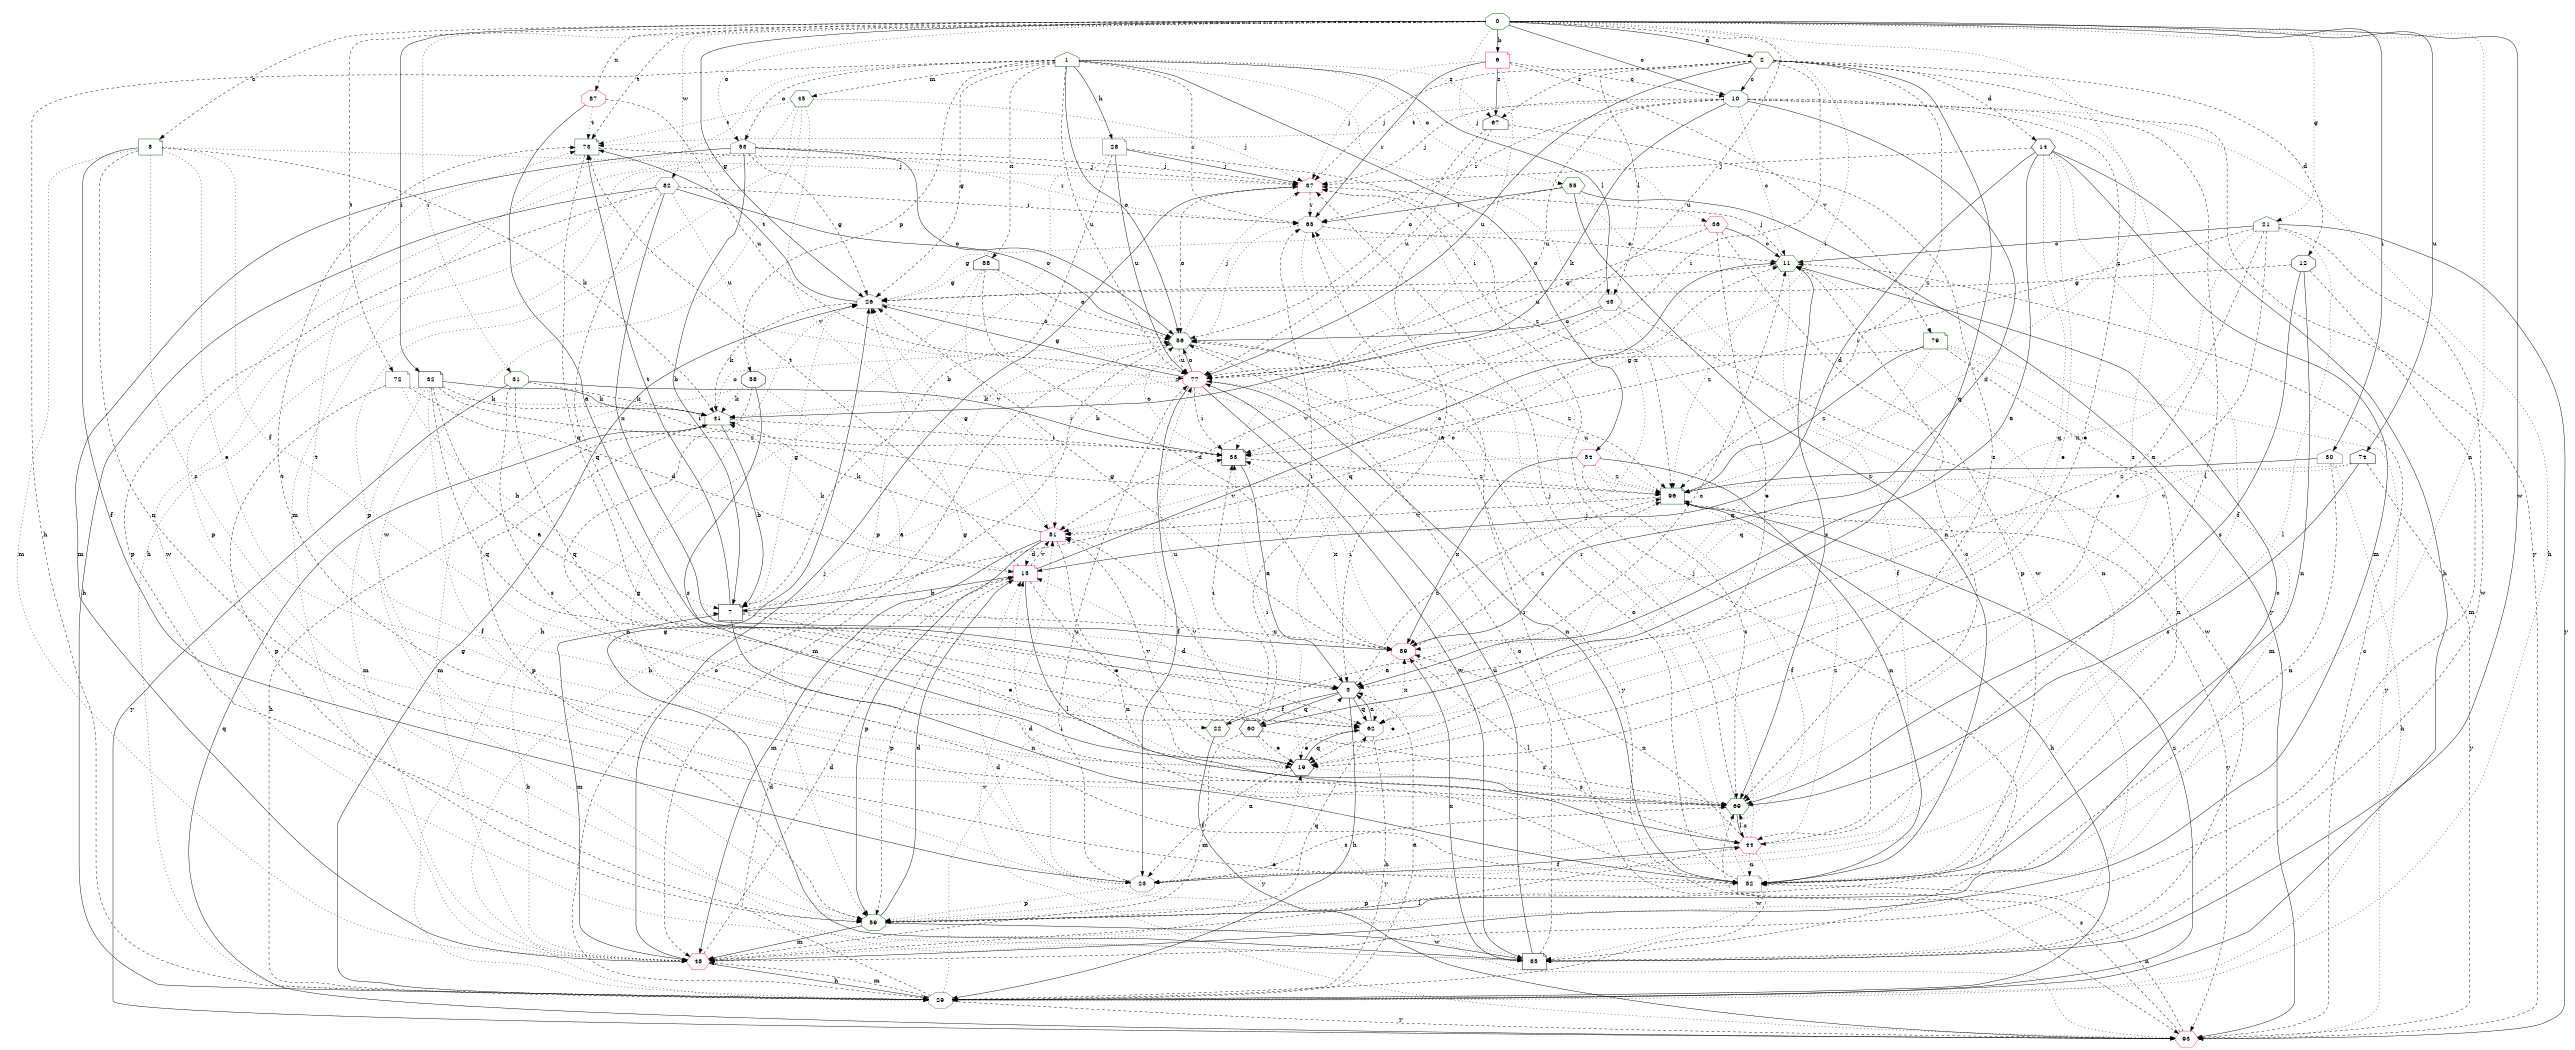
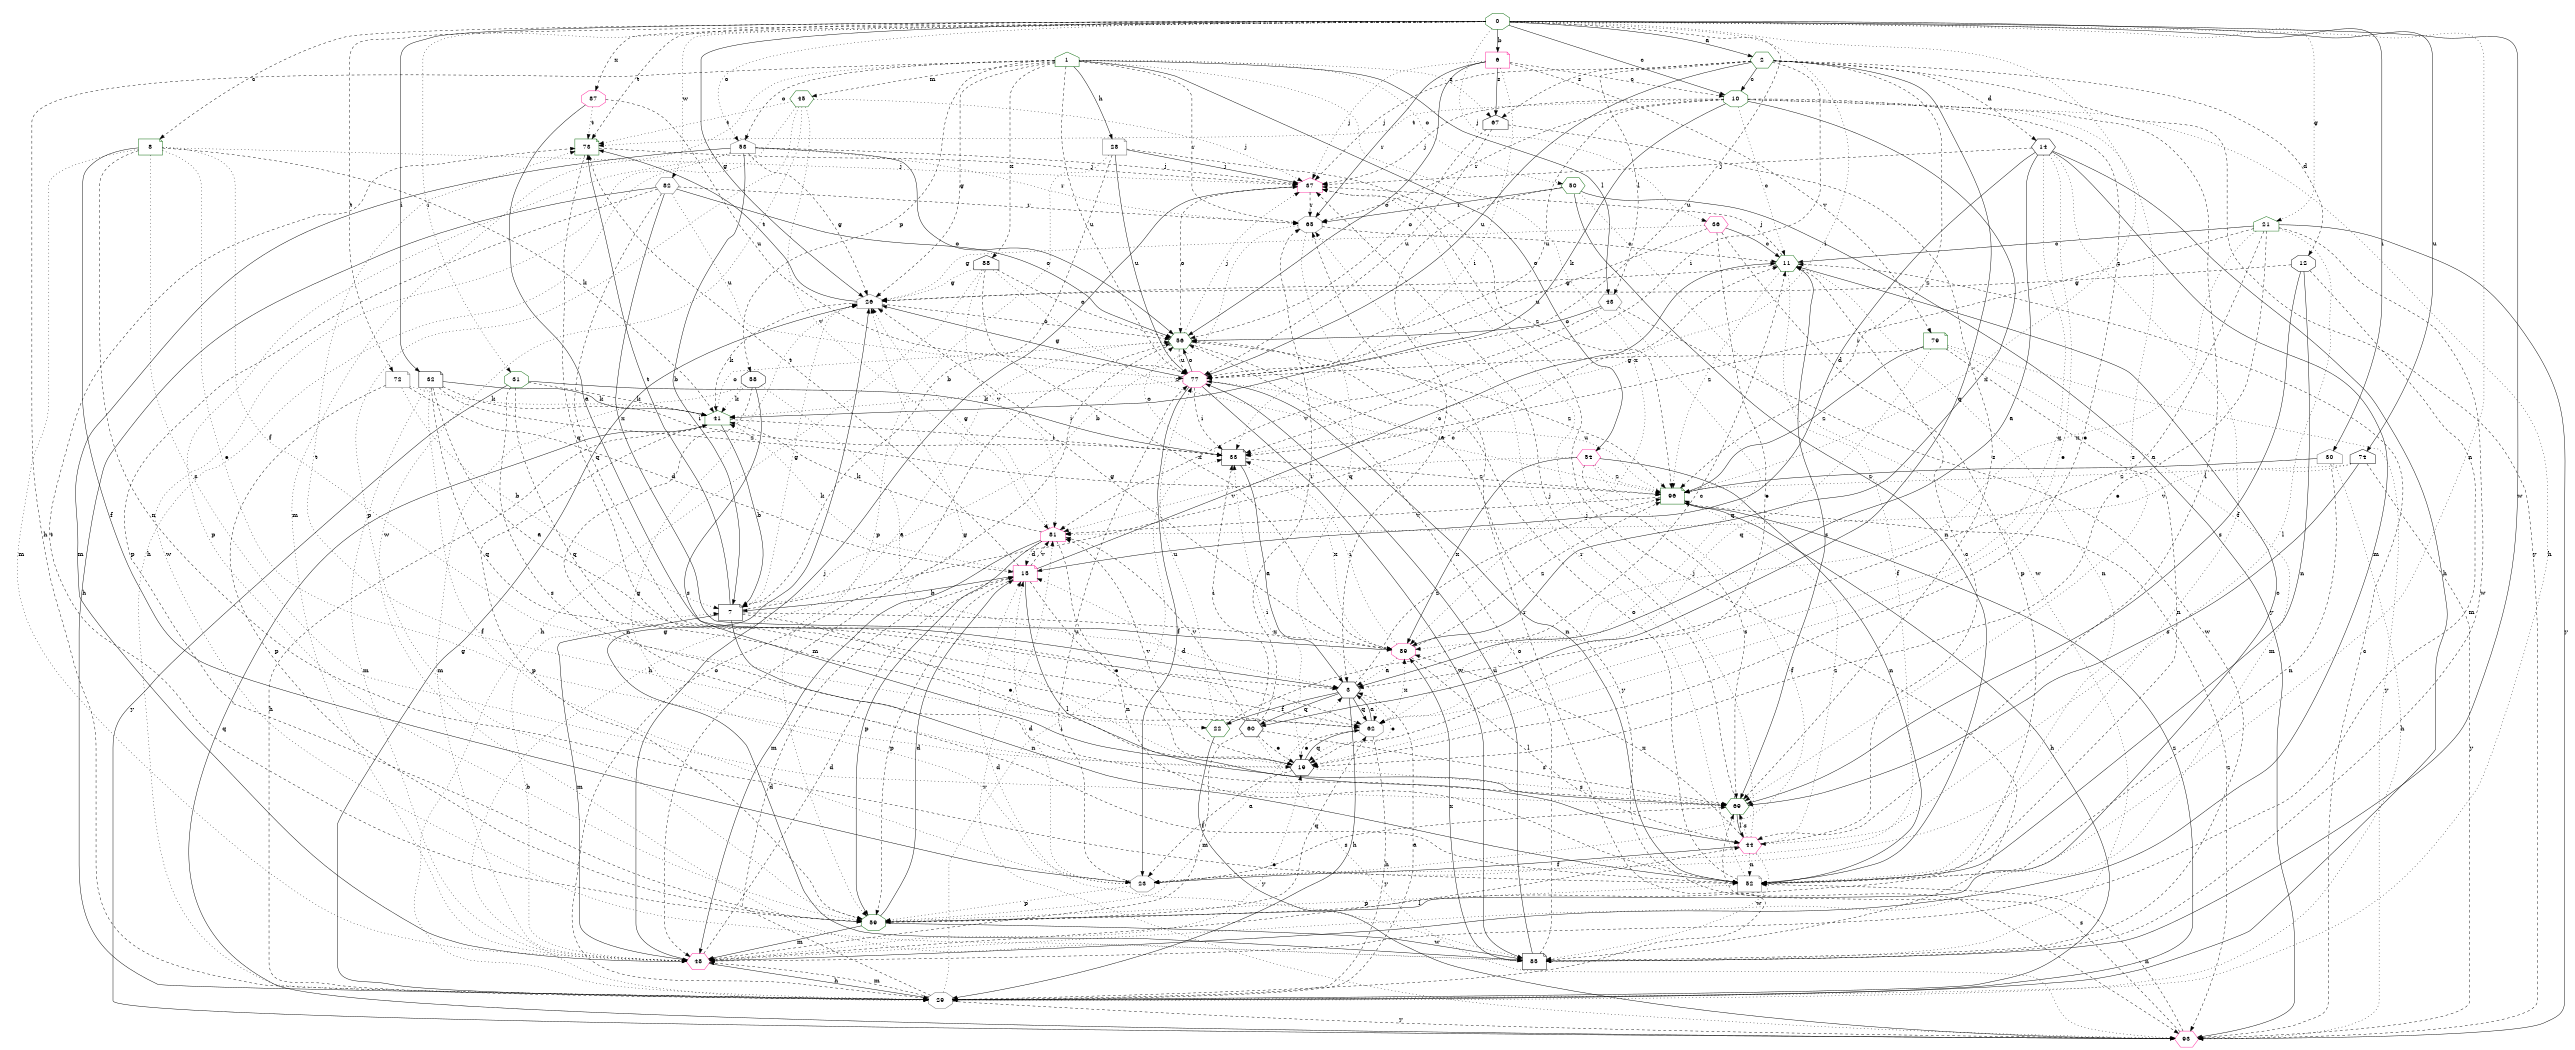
(1573, 186) -> (1573, 186)
(1112, 198) -> (1356, 221)
(705, 727) -> (100, 635)
(2229, 768) -> (2229, 768)
